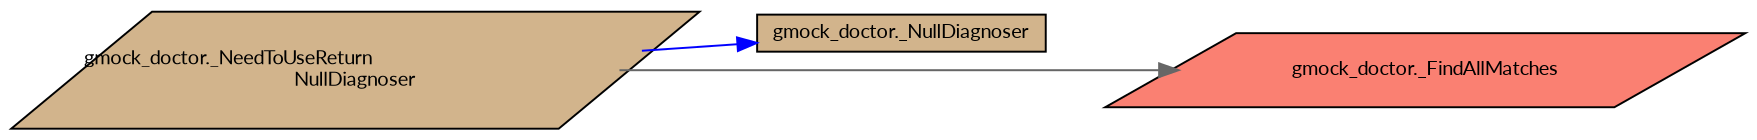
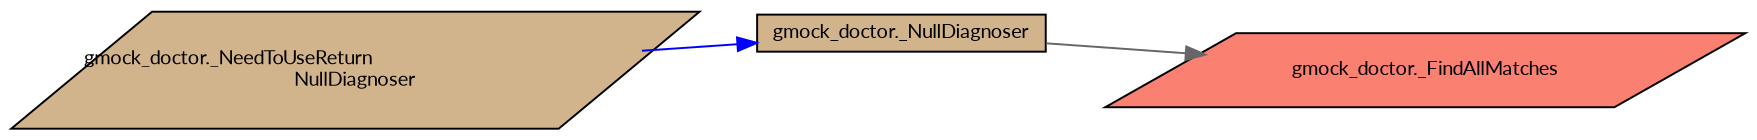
(889, 70) -> (1116, 48)
